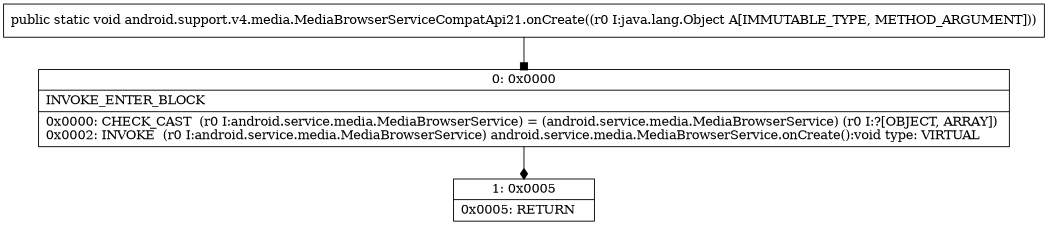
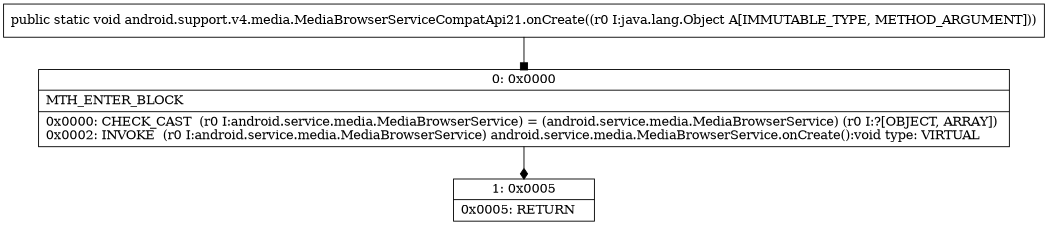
(126, 100) -> (115, 100)
